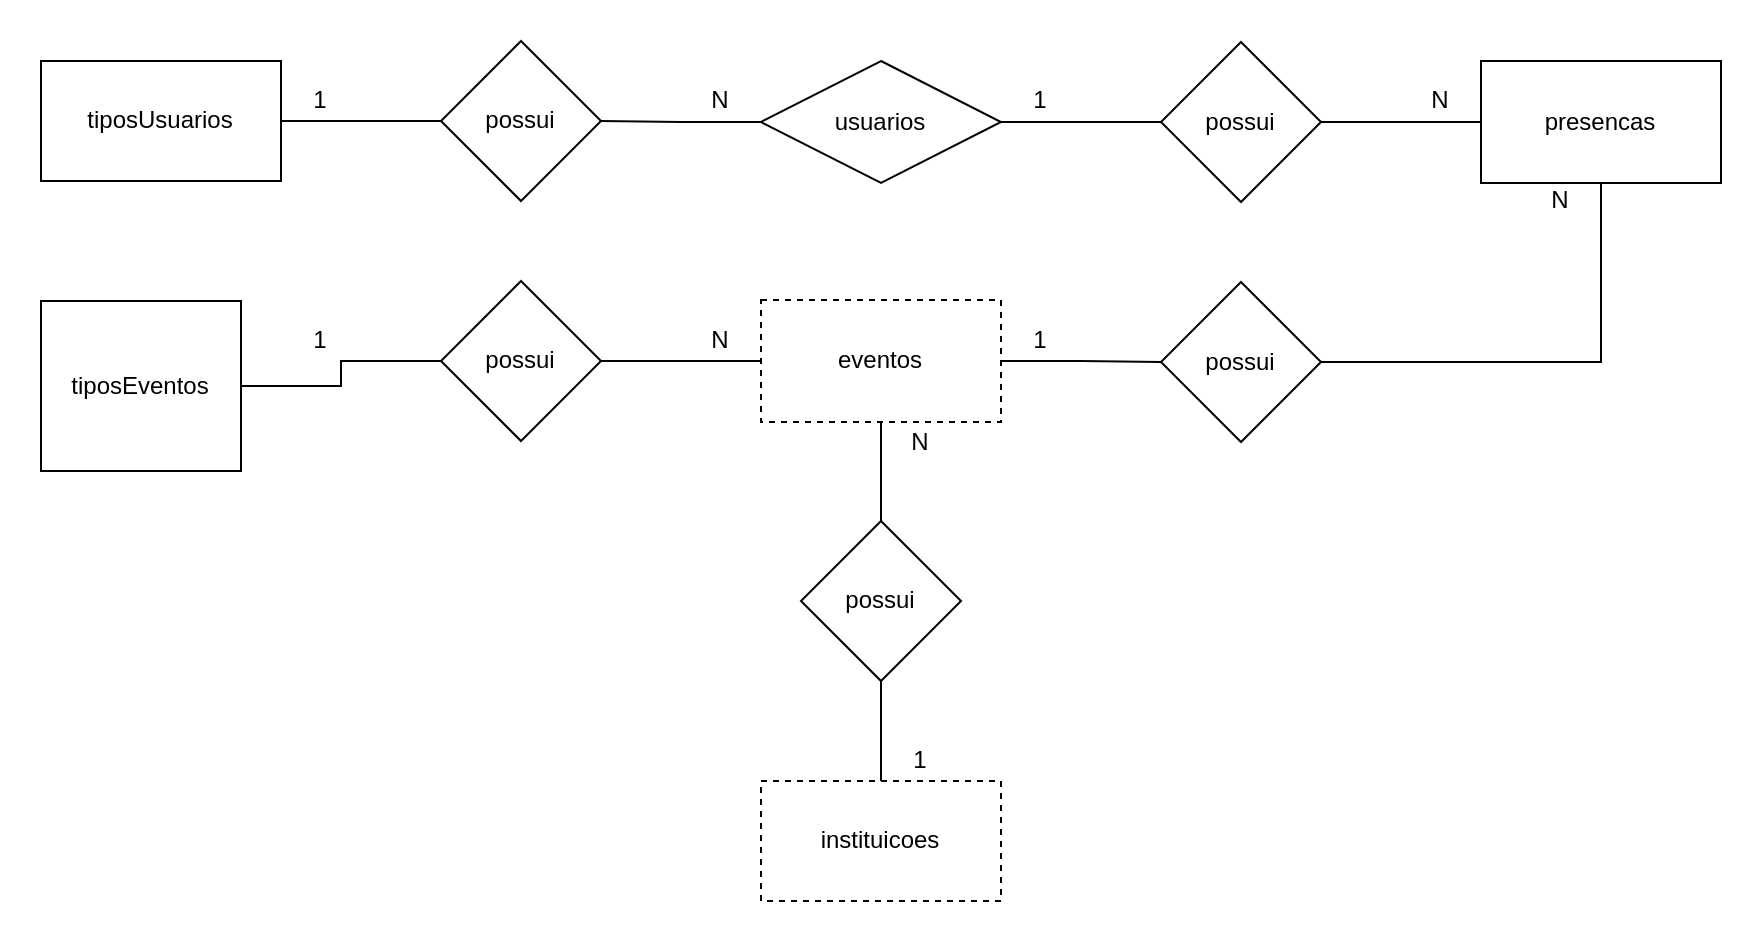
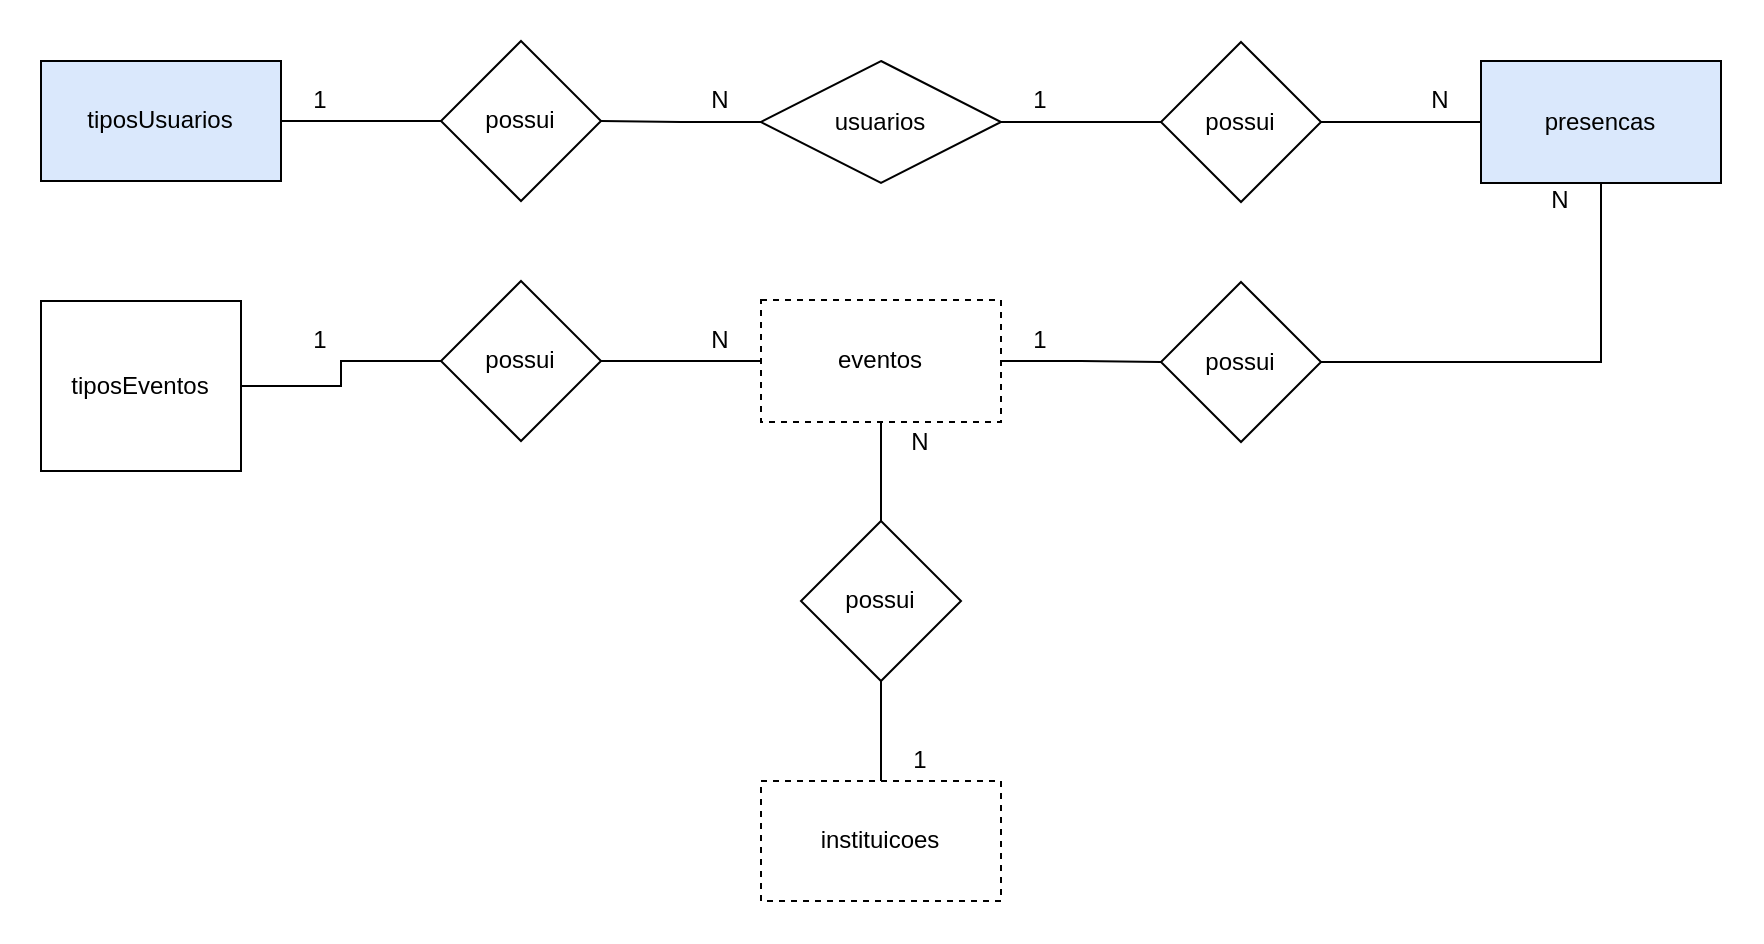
(161, 121) -> (161, 121)
(1601, 122) -> (1601, 122)
